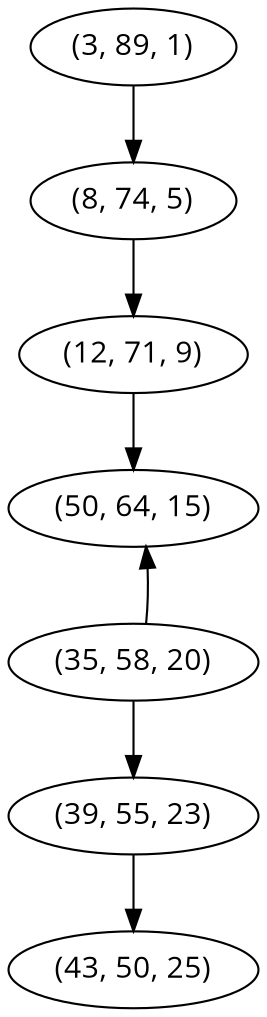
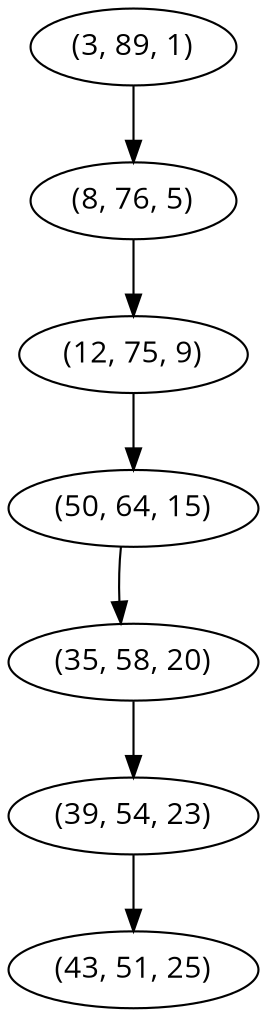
(134, 201) -> (134, 201)
(134, 355) -> (134, 355)
(148, 596) -> (119, 574)
(134, 816) -> (134, 816)
(134, 970) -> (134, 970)
